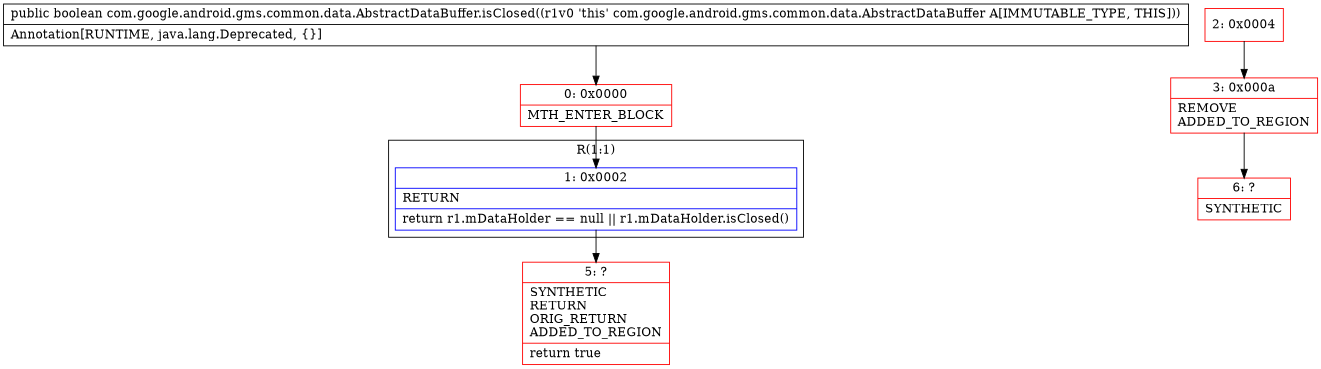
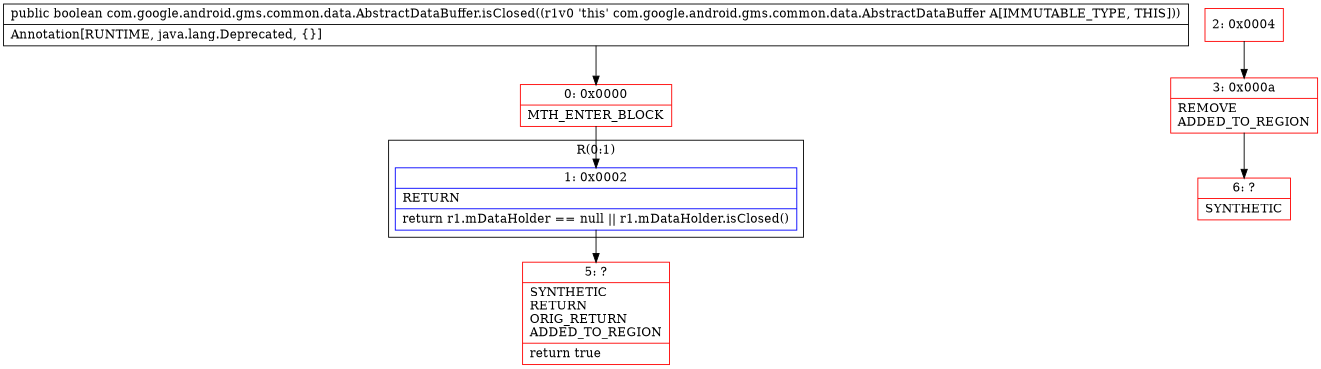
(596, 150) -> (596, 150)
